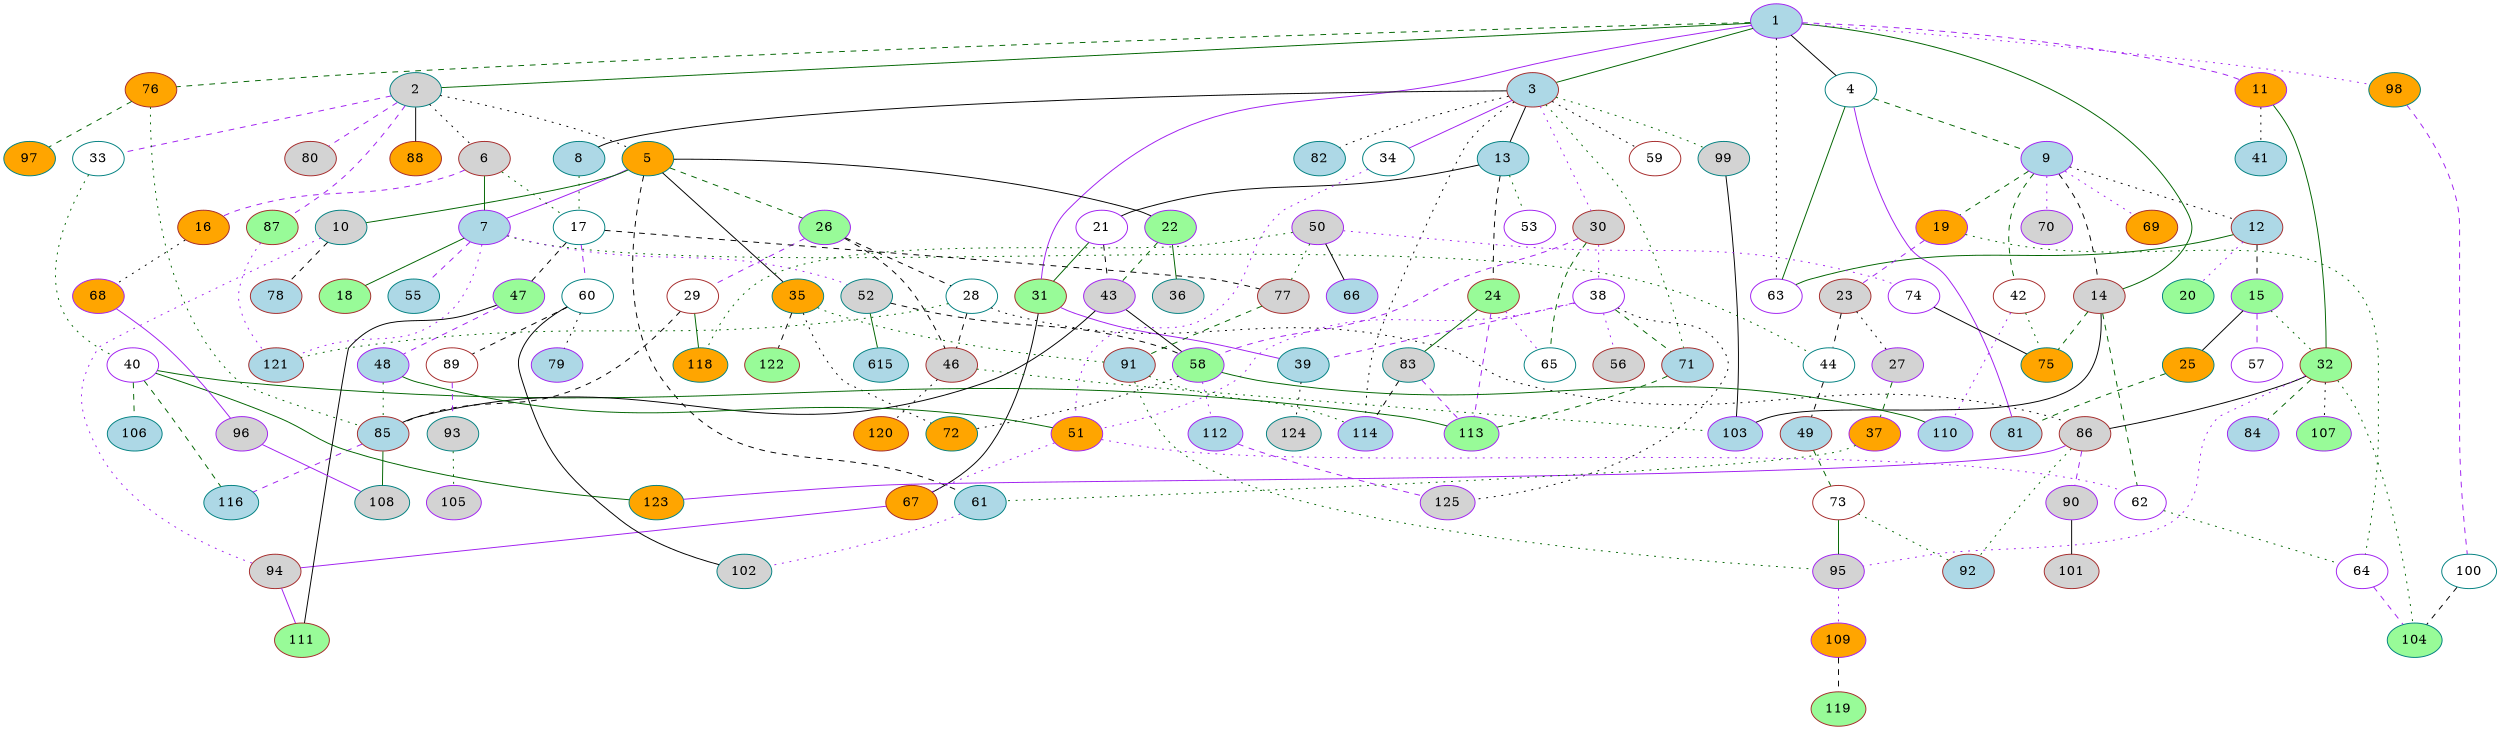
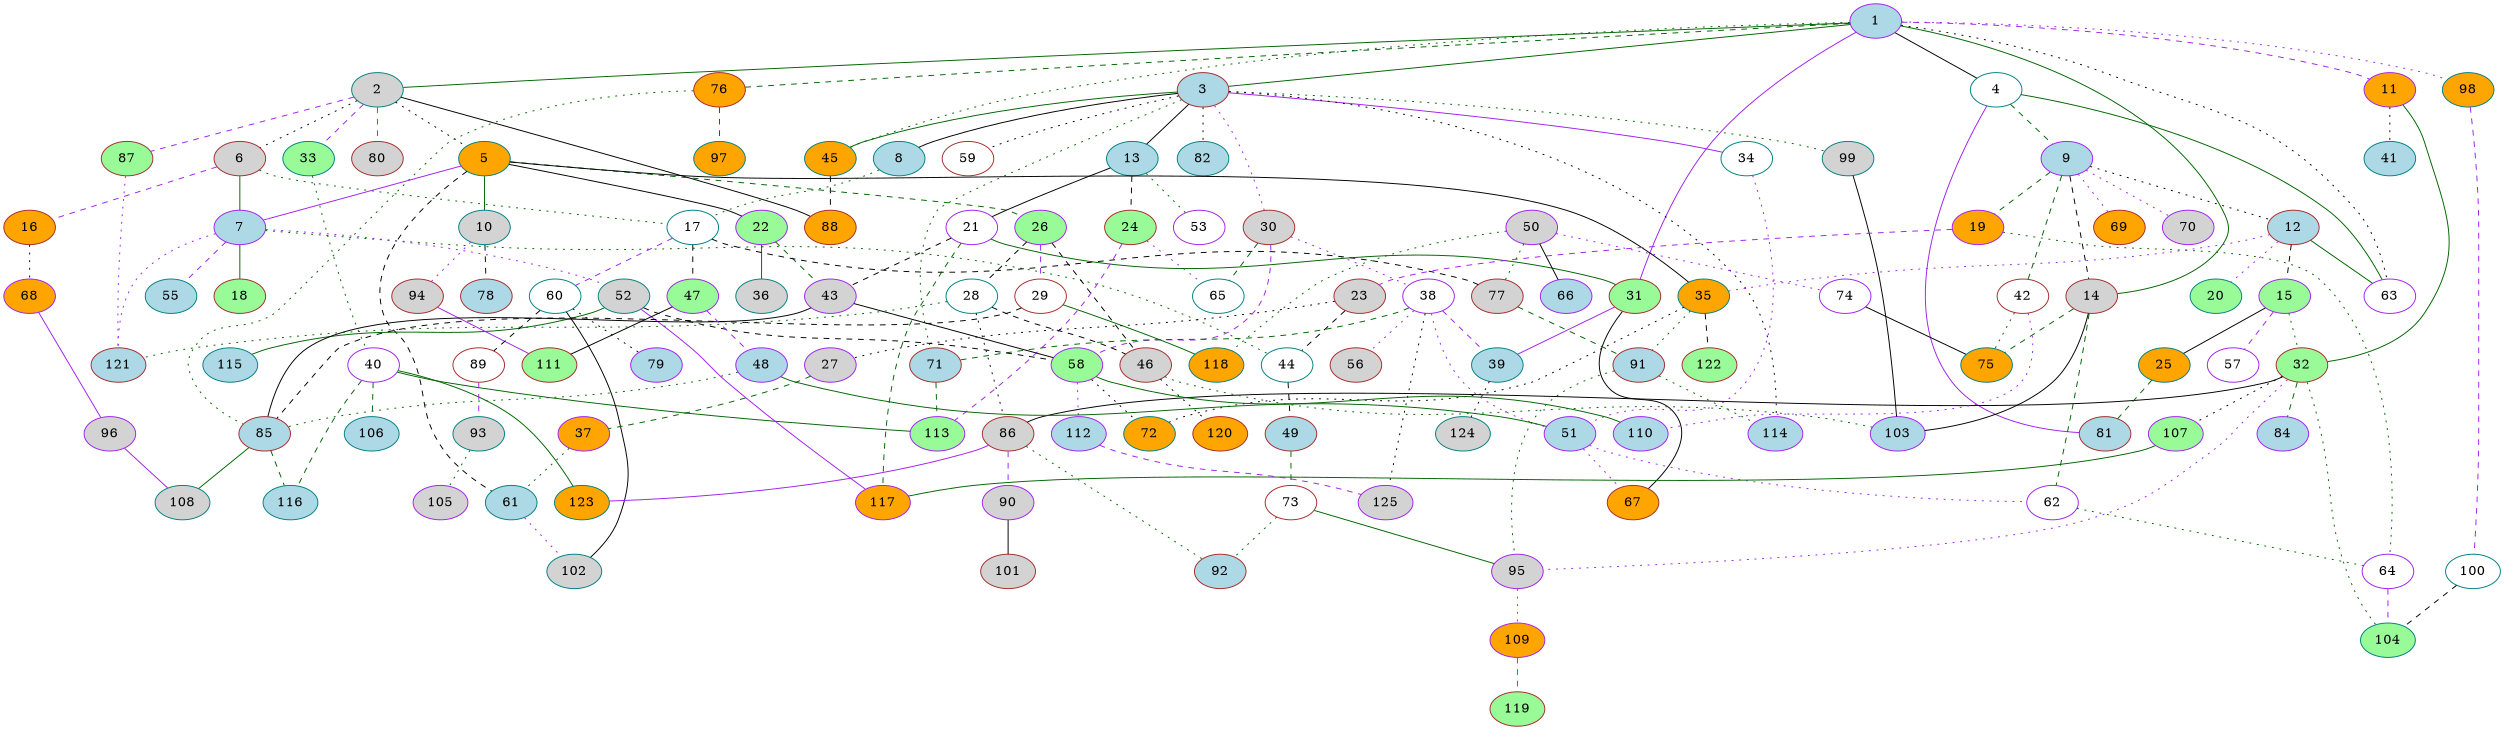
(98, 159) -> (309, 159)
none -> (830, 159)
none -> (2000, 265)
(881, 365) -> (230, 365)
(1408, 365) -> none
(1077, 434) -> (1570, 434)
(302, 471) -> (278, 468)
none -> (883, 503)
(593, 537) -> none
(1838, 675) -> (1517, 675)
